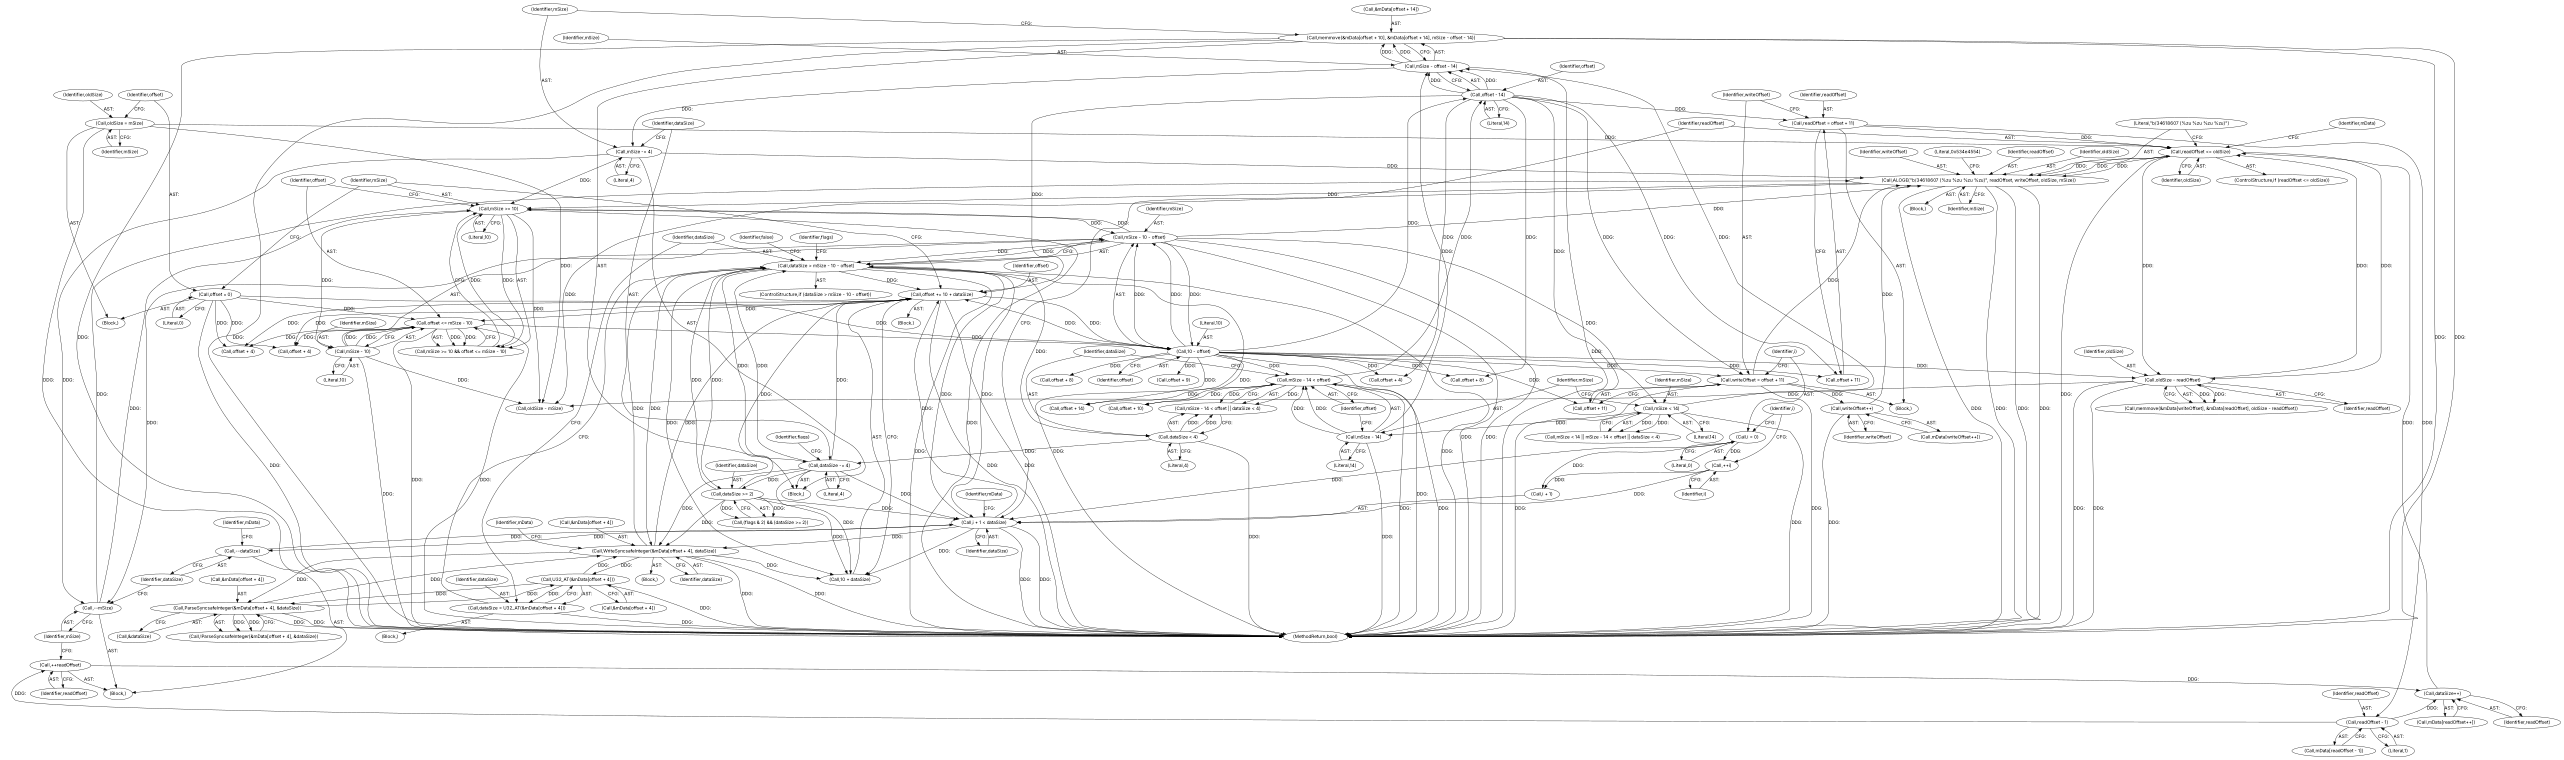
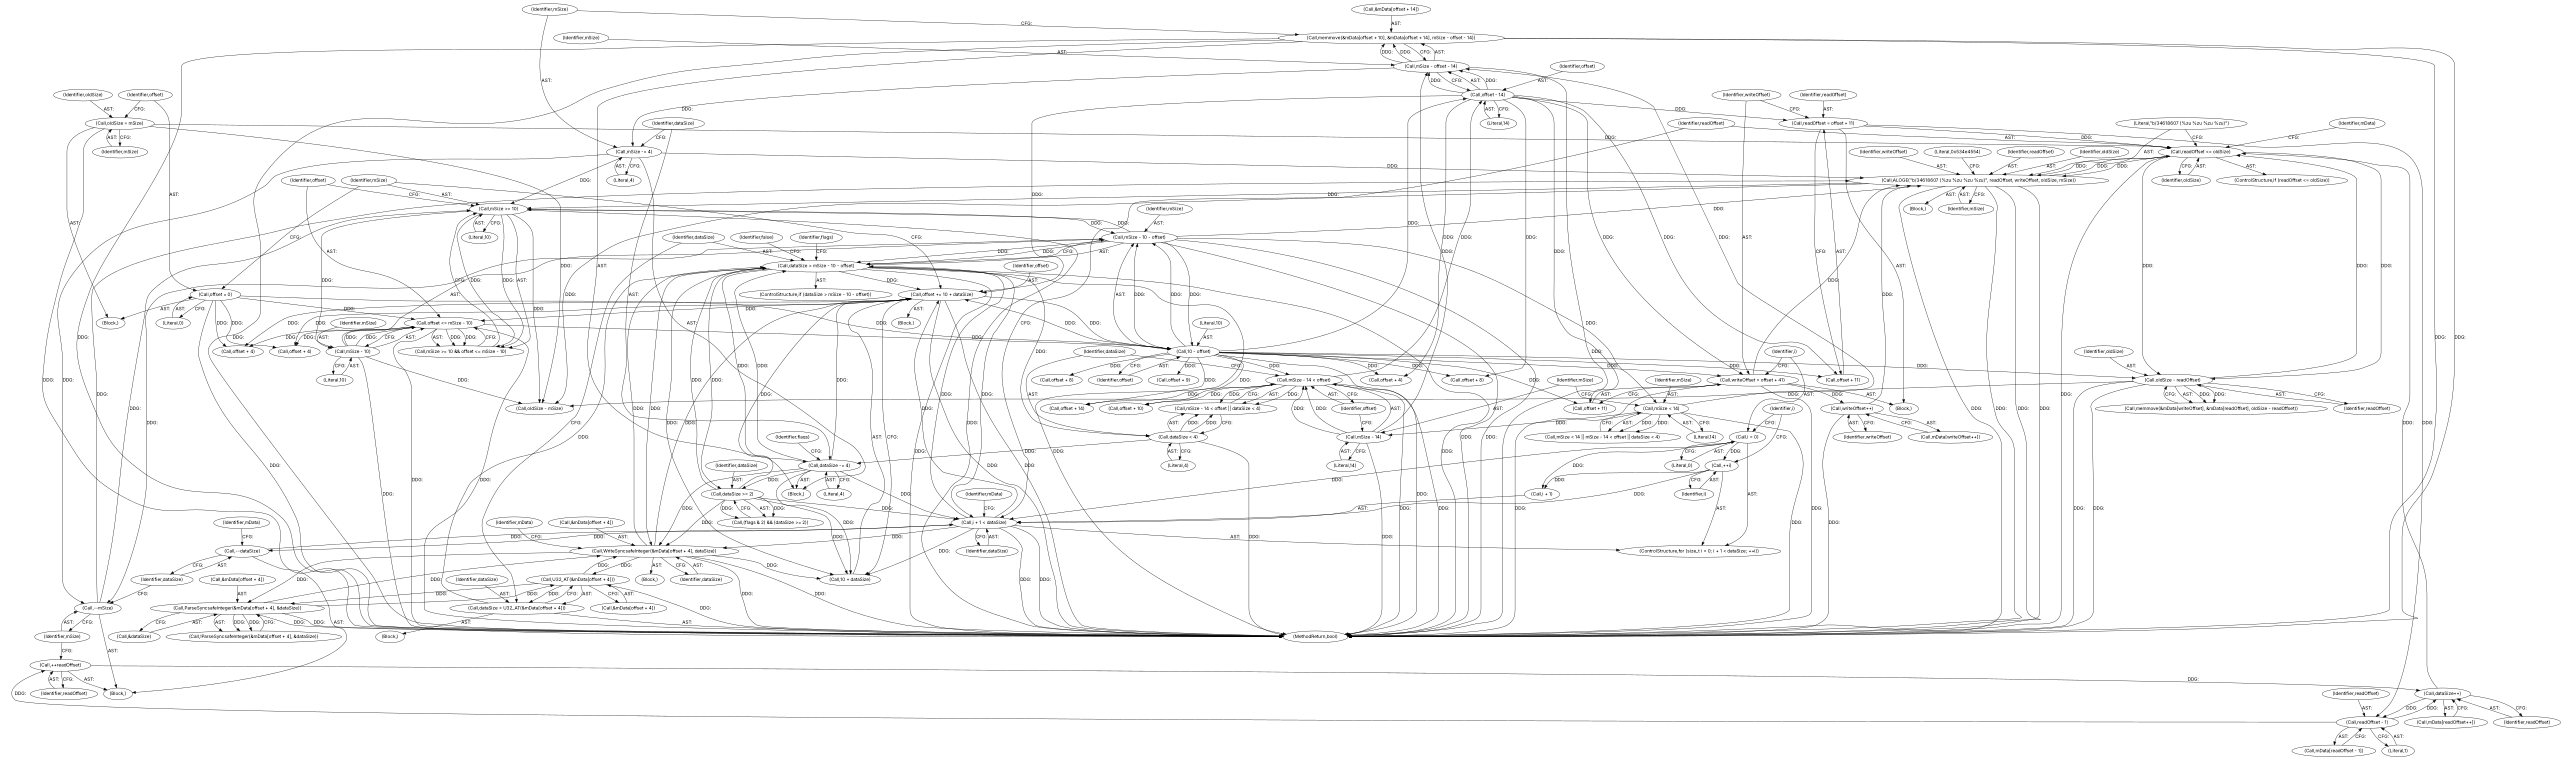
(1753, 380) -> (1753, 380)
(585, 437) -> (585, 437)
none -> (1699, 551)
(688, 623) -> (688, 623)
none -> (2405, 706)
